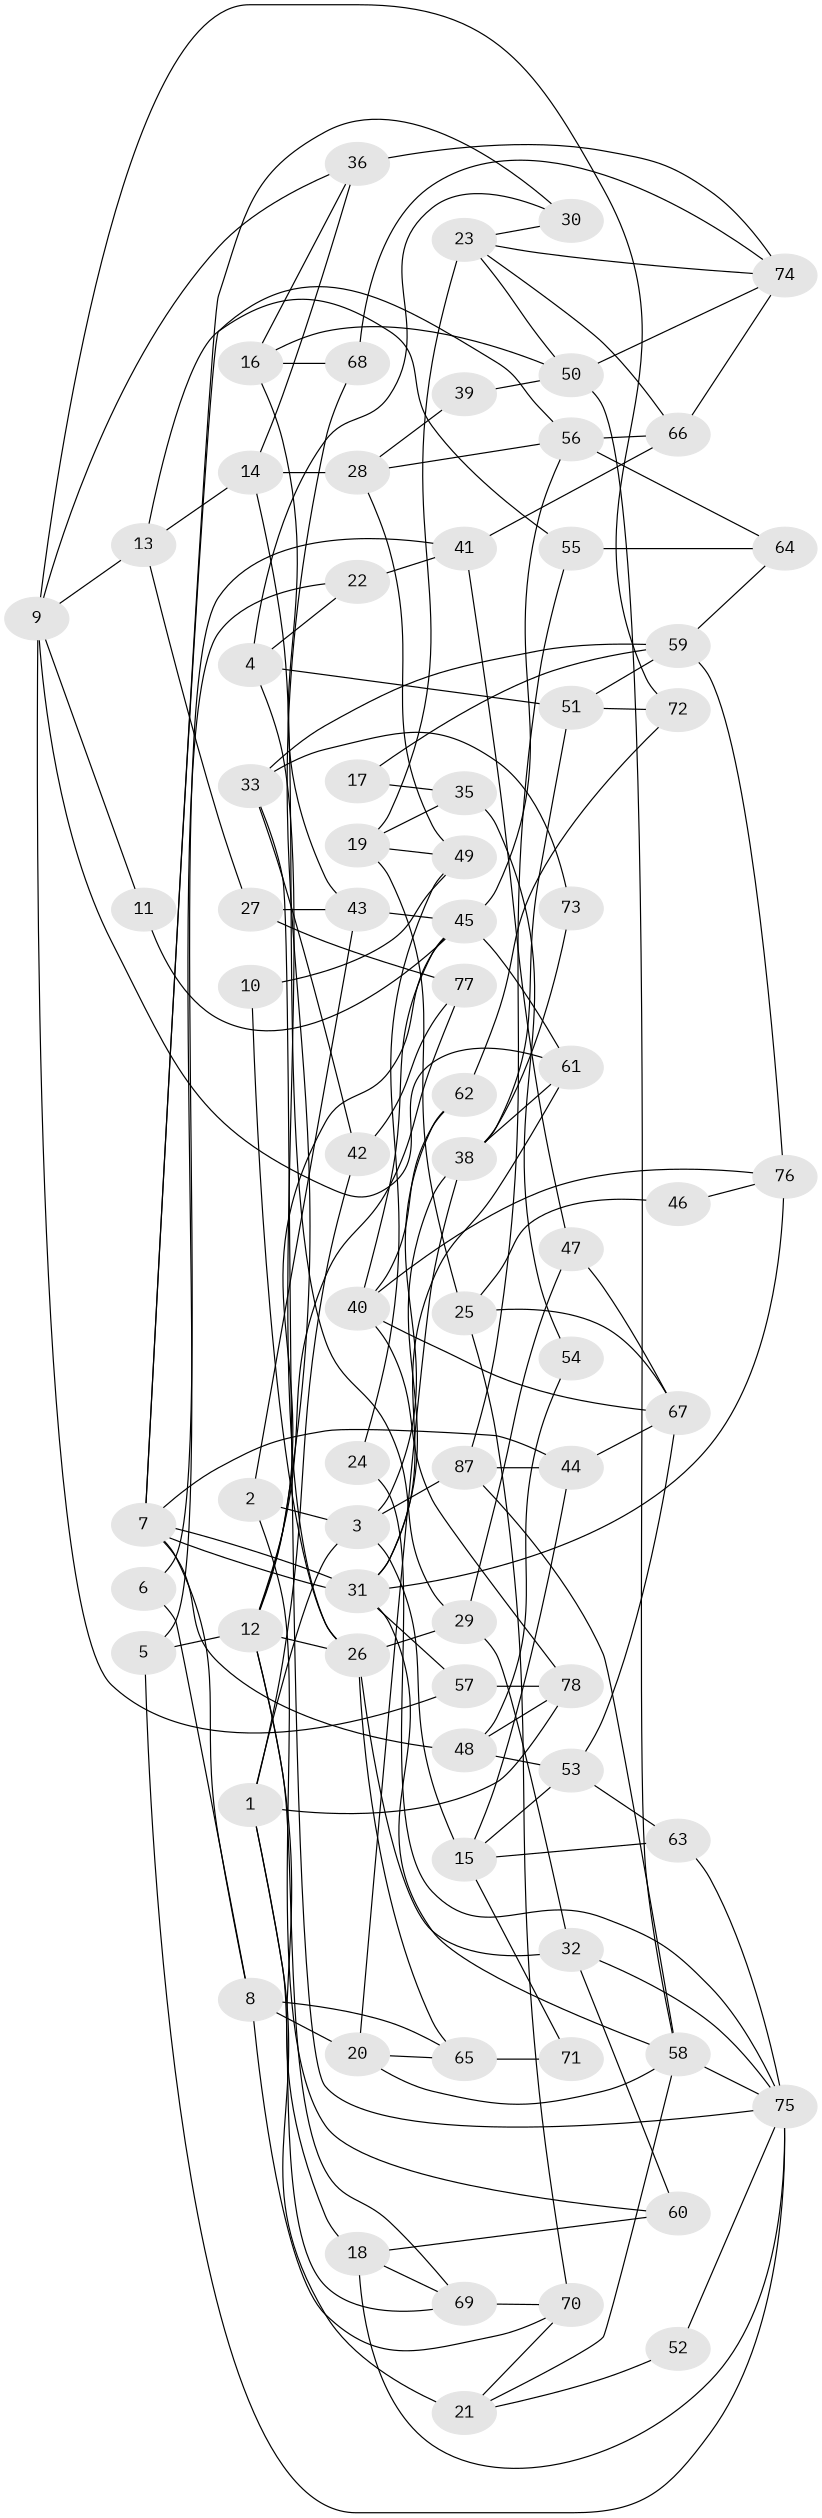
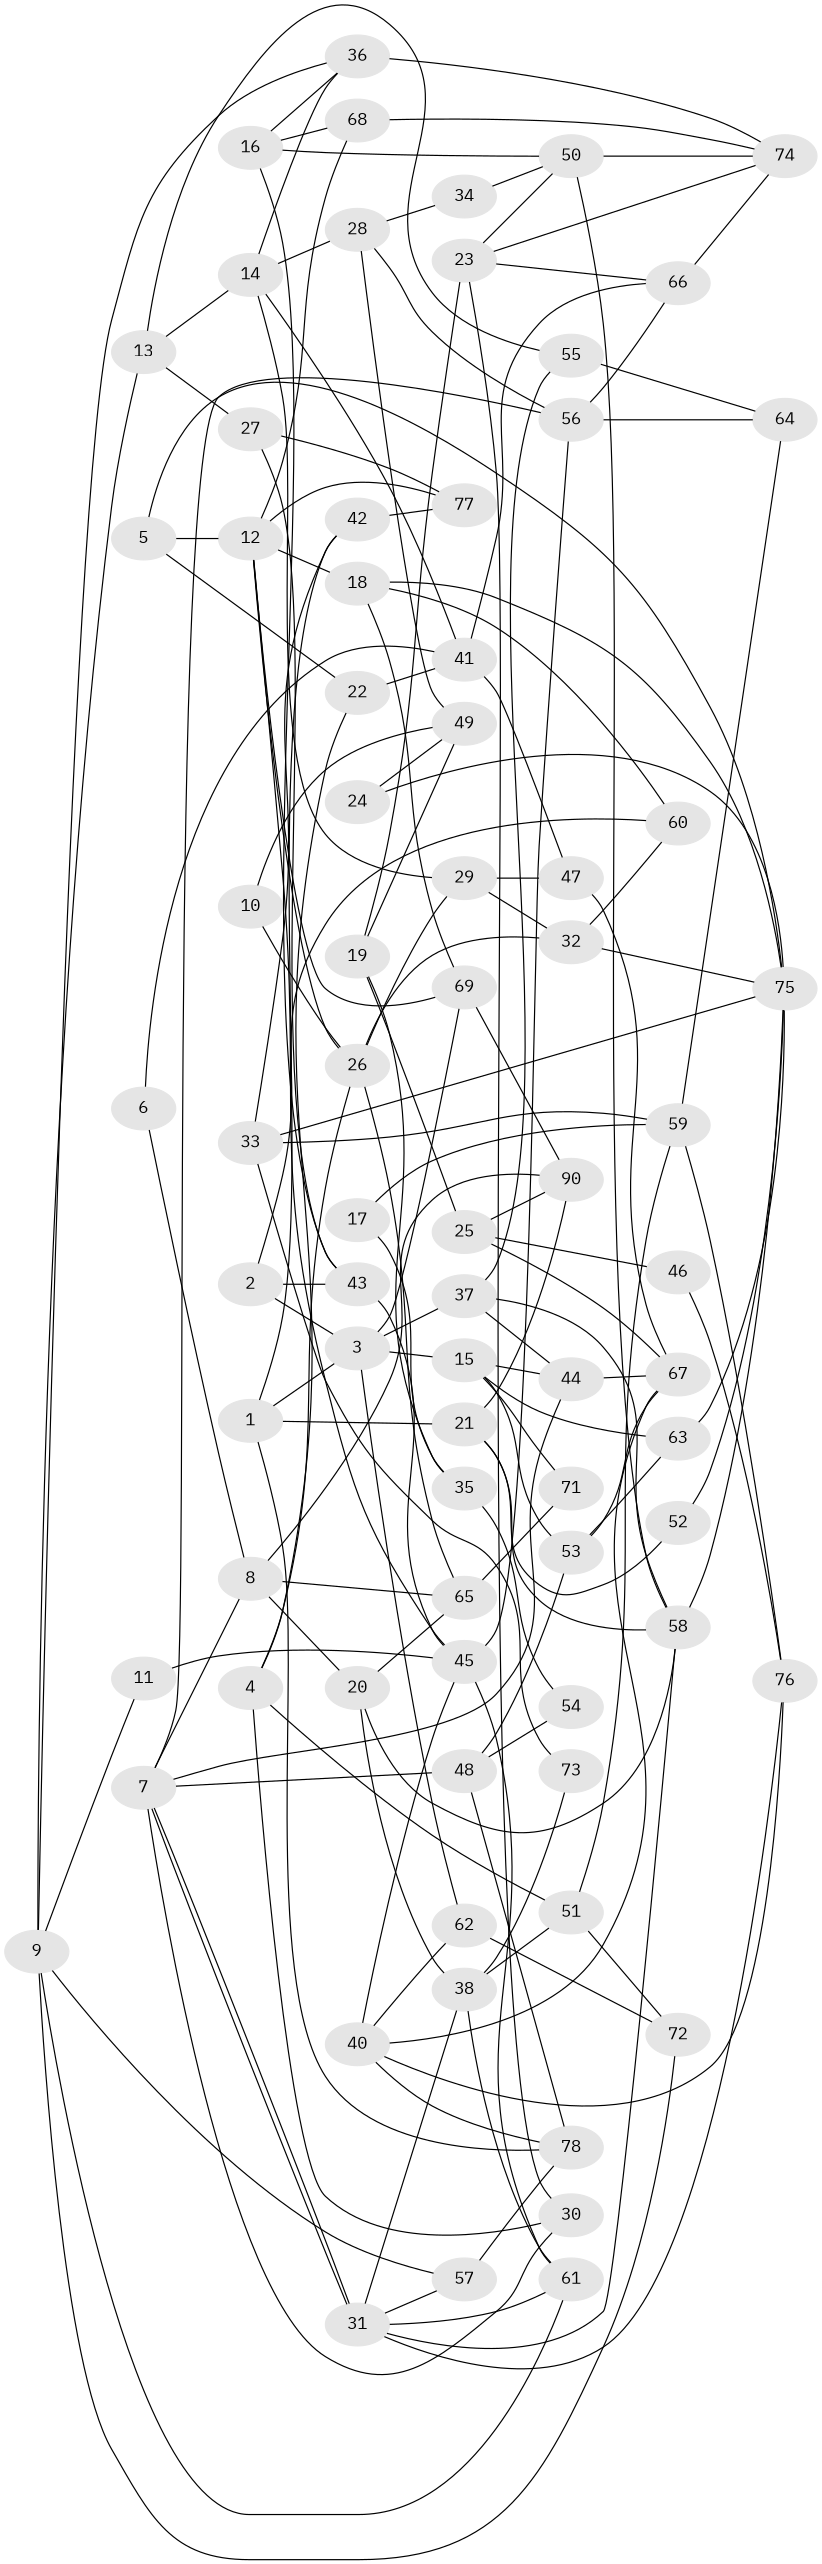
(464, 394) -> (464, 197)
none -> (369, 451)
(464, 1468) -> (464, 1296)
(291, 2159) -> (426, 1173)
(571, 2305) -> (571, 1180)
